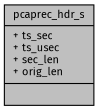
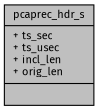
(37, 60) -> (38, 60)
